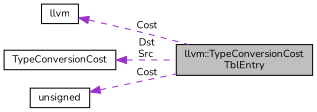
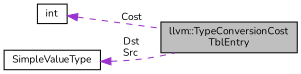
(60, 14) -> (52, 14)
(60, 60) -> (52, 60)
(60, 98) -> none
